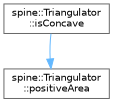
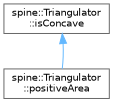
(50, 46) -> (63, 56)
